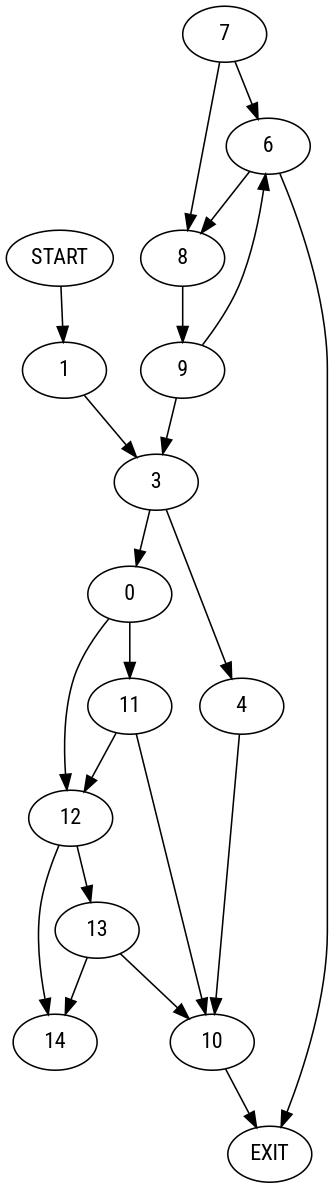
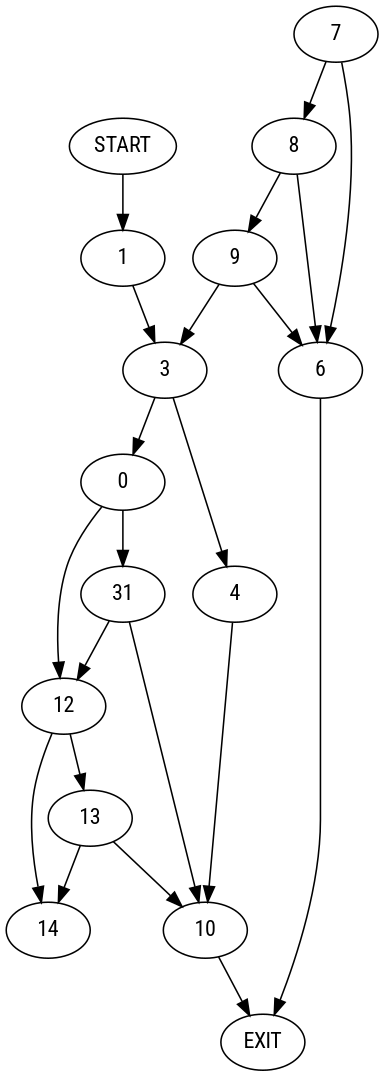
(230, 196) -> (306, 250)
(130, 706) -> (123, 594)
